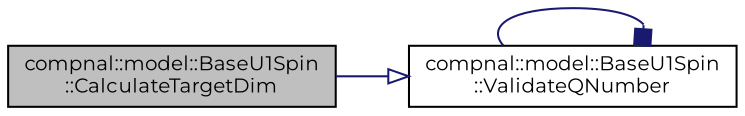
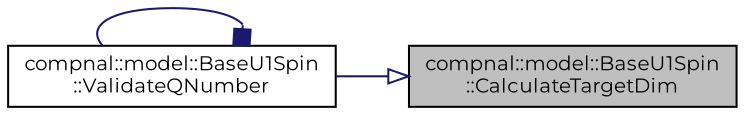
(362, 76) -> (362, 76)
